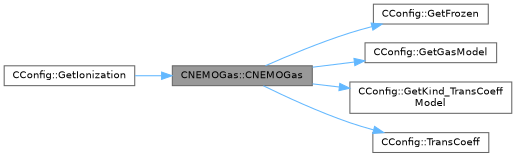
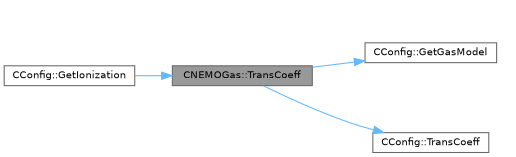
(431, 14) -> none
(242, 76) -> (242, 76)
(431, 98) -> none
